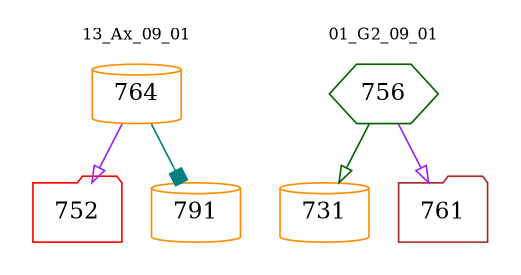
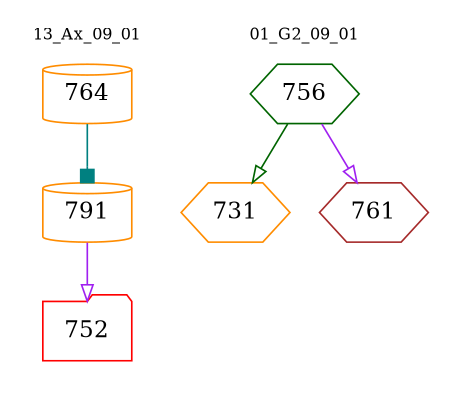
(111, 146) -> (87, 264)
(325, 212) -> (236, 212)
(443, 212) -> (374, 212)
